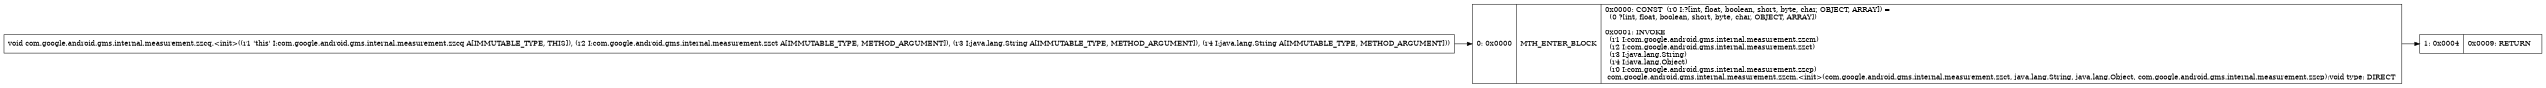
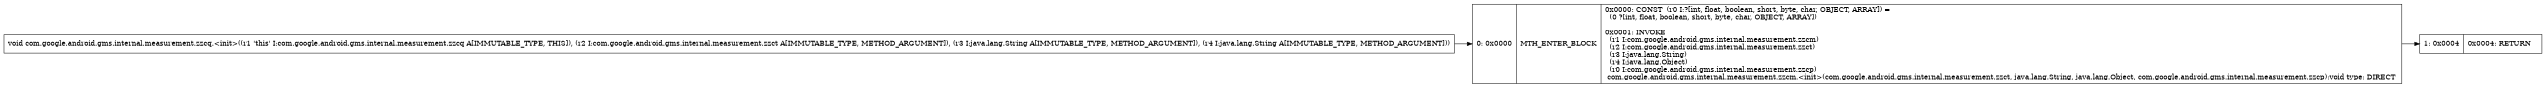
(2503, 44) -> (2503, 44)
